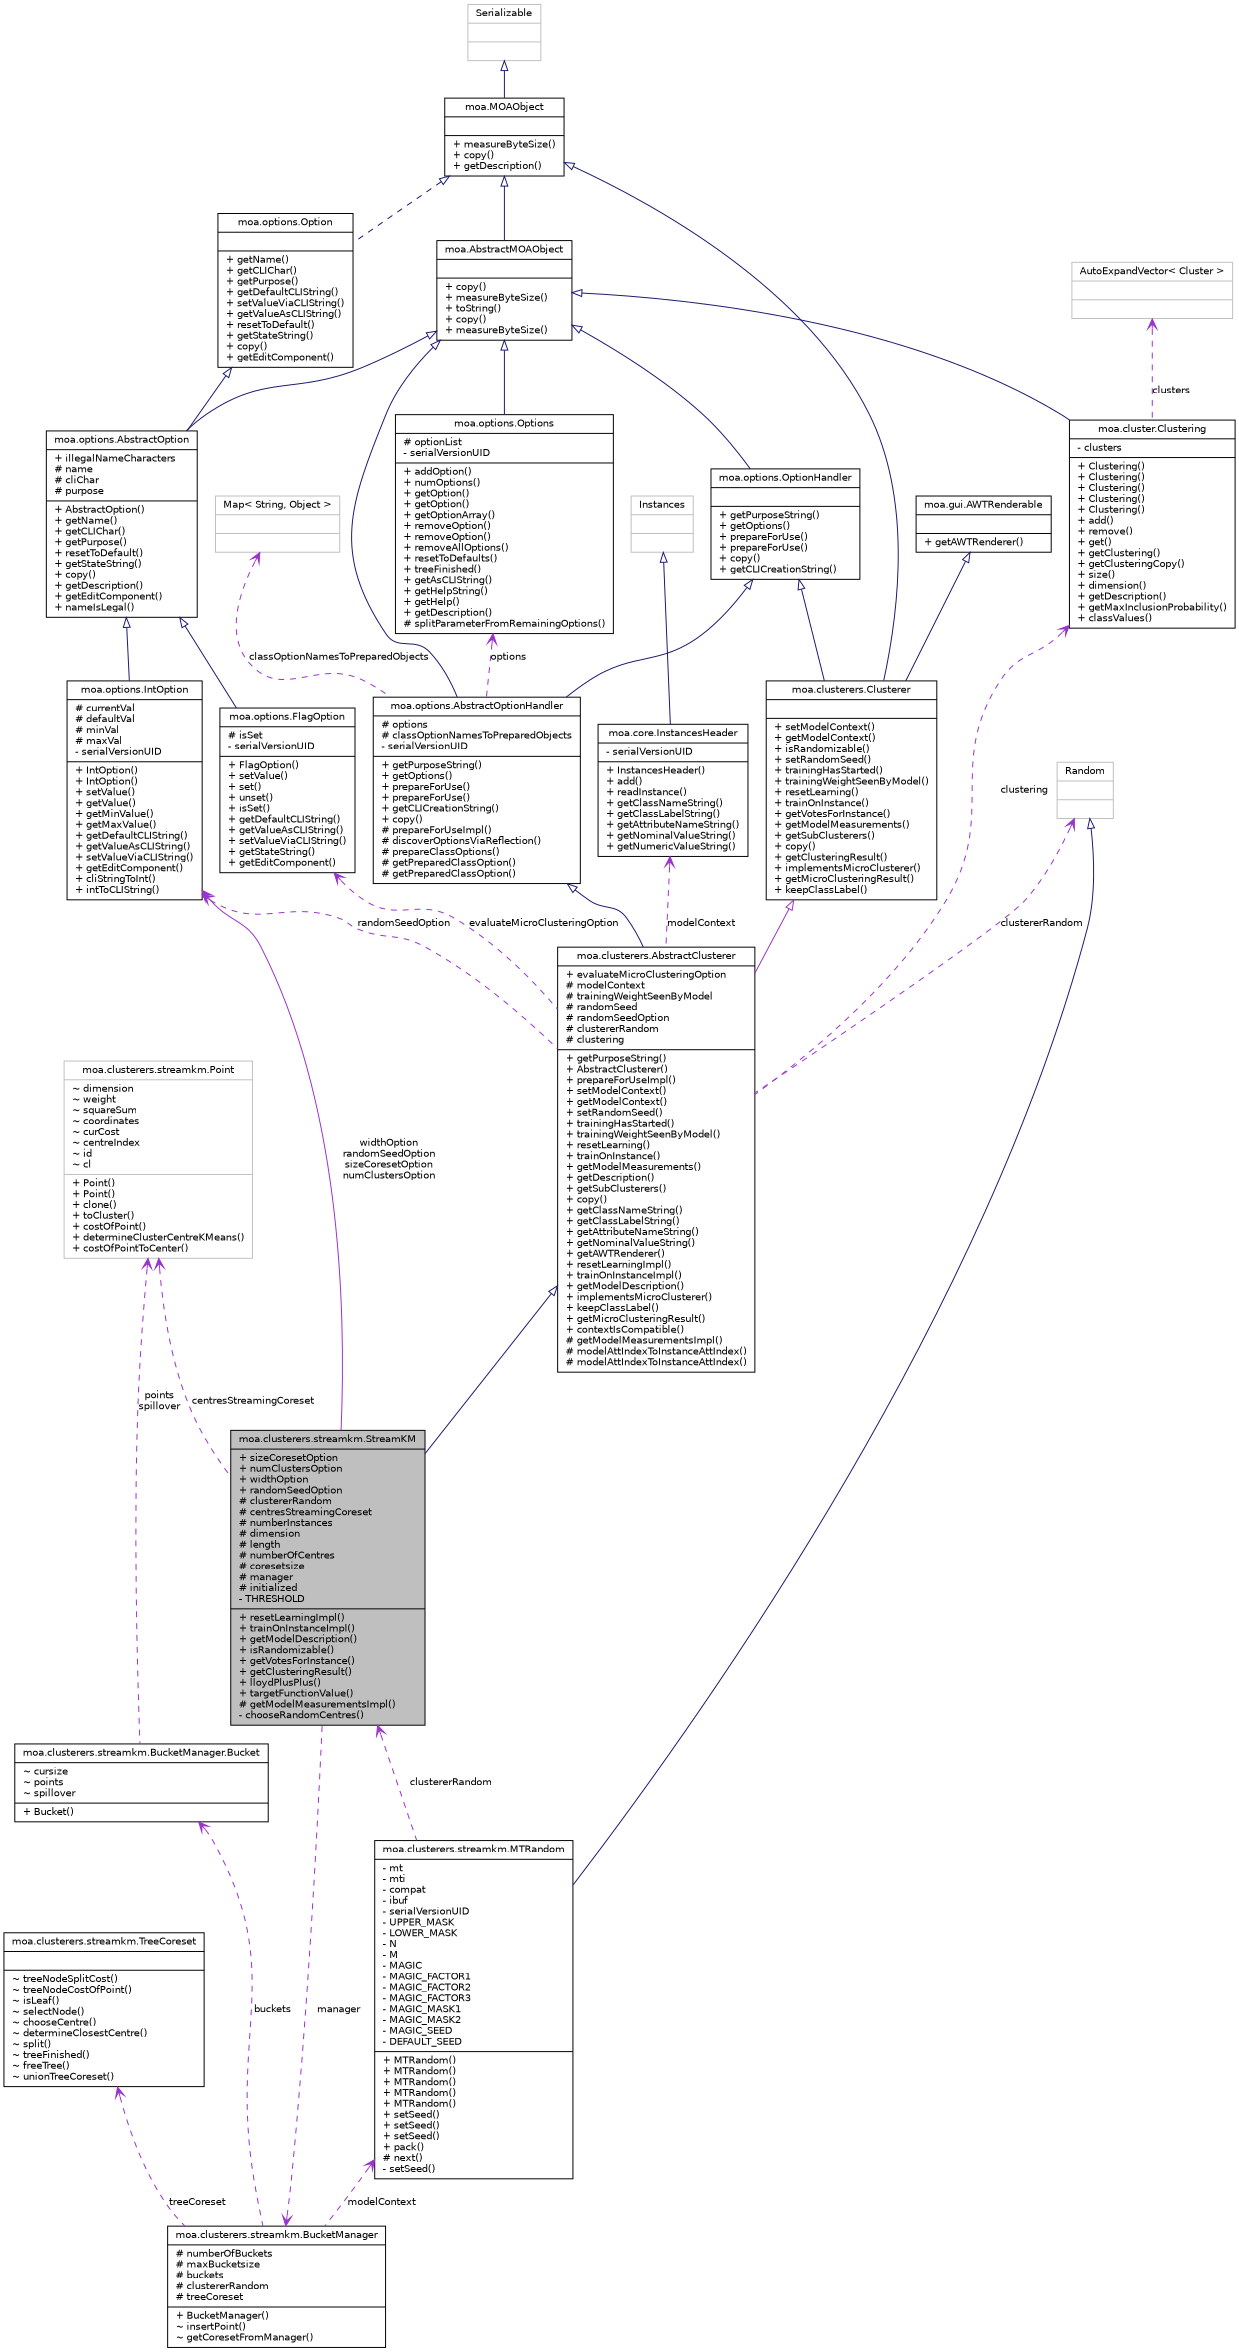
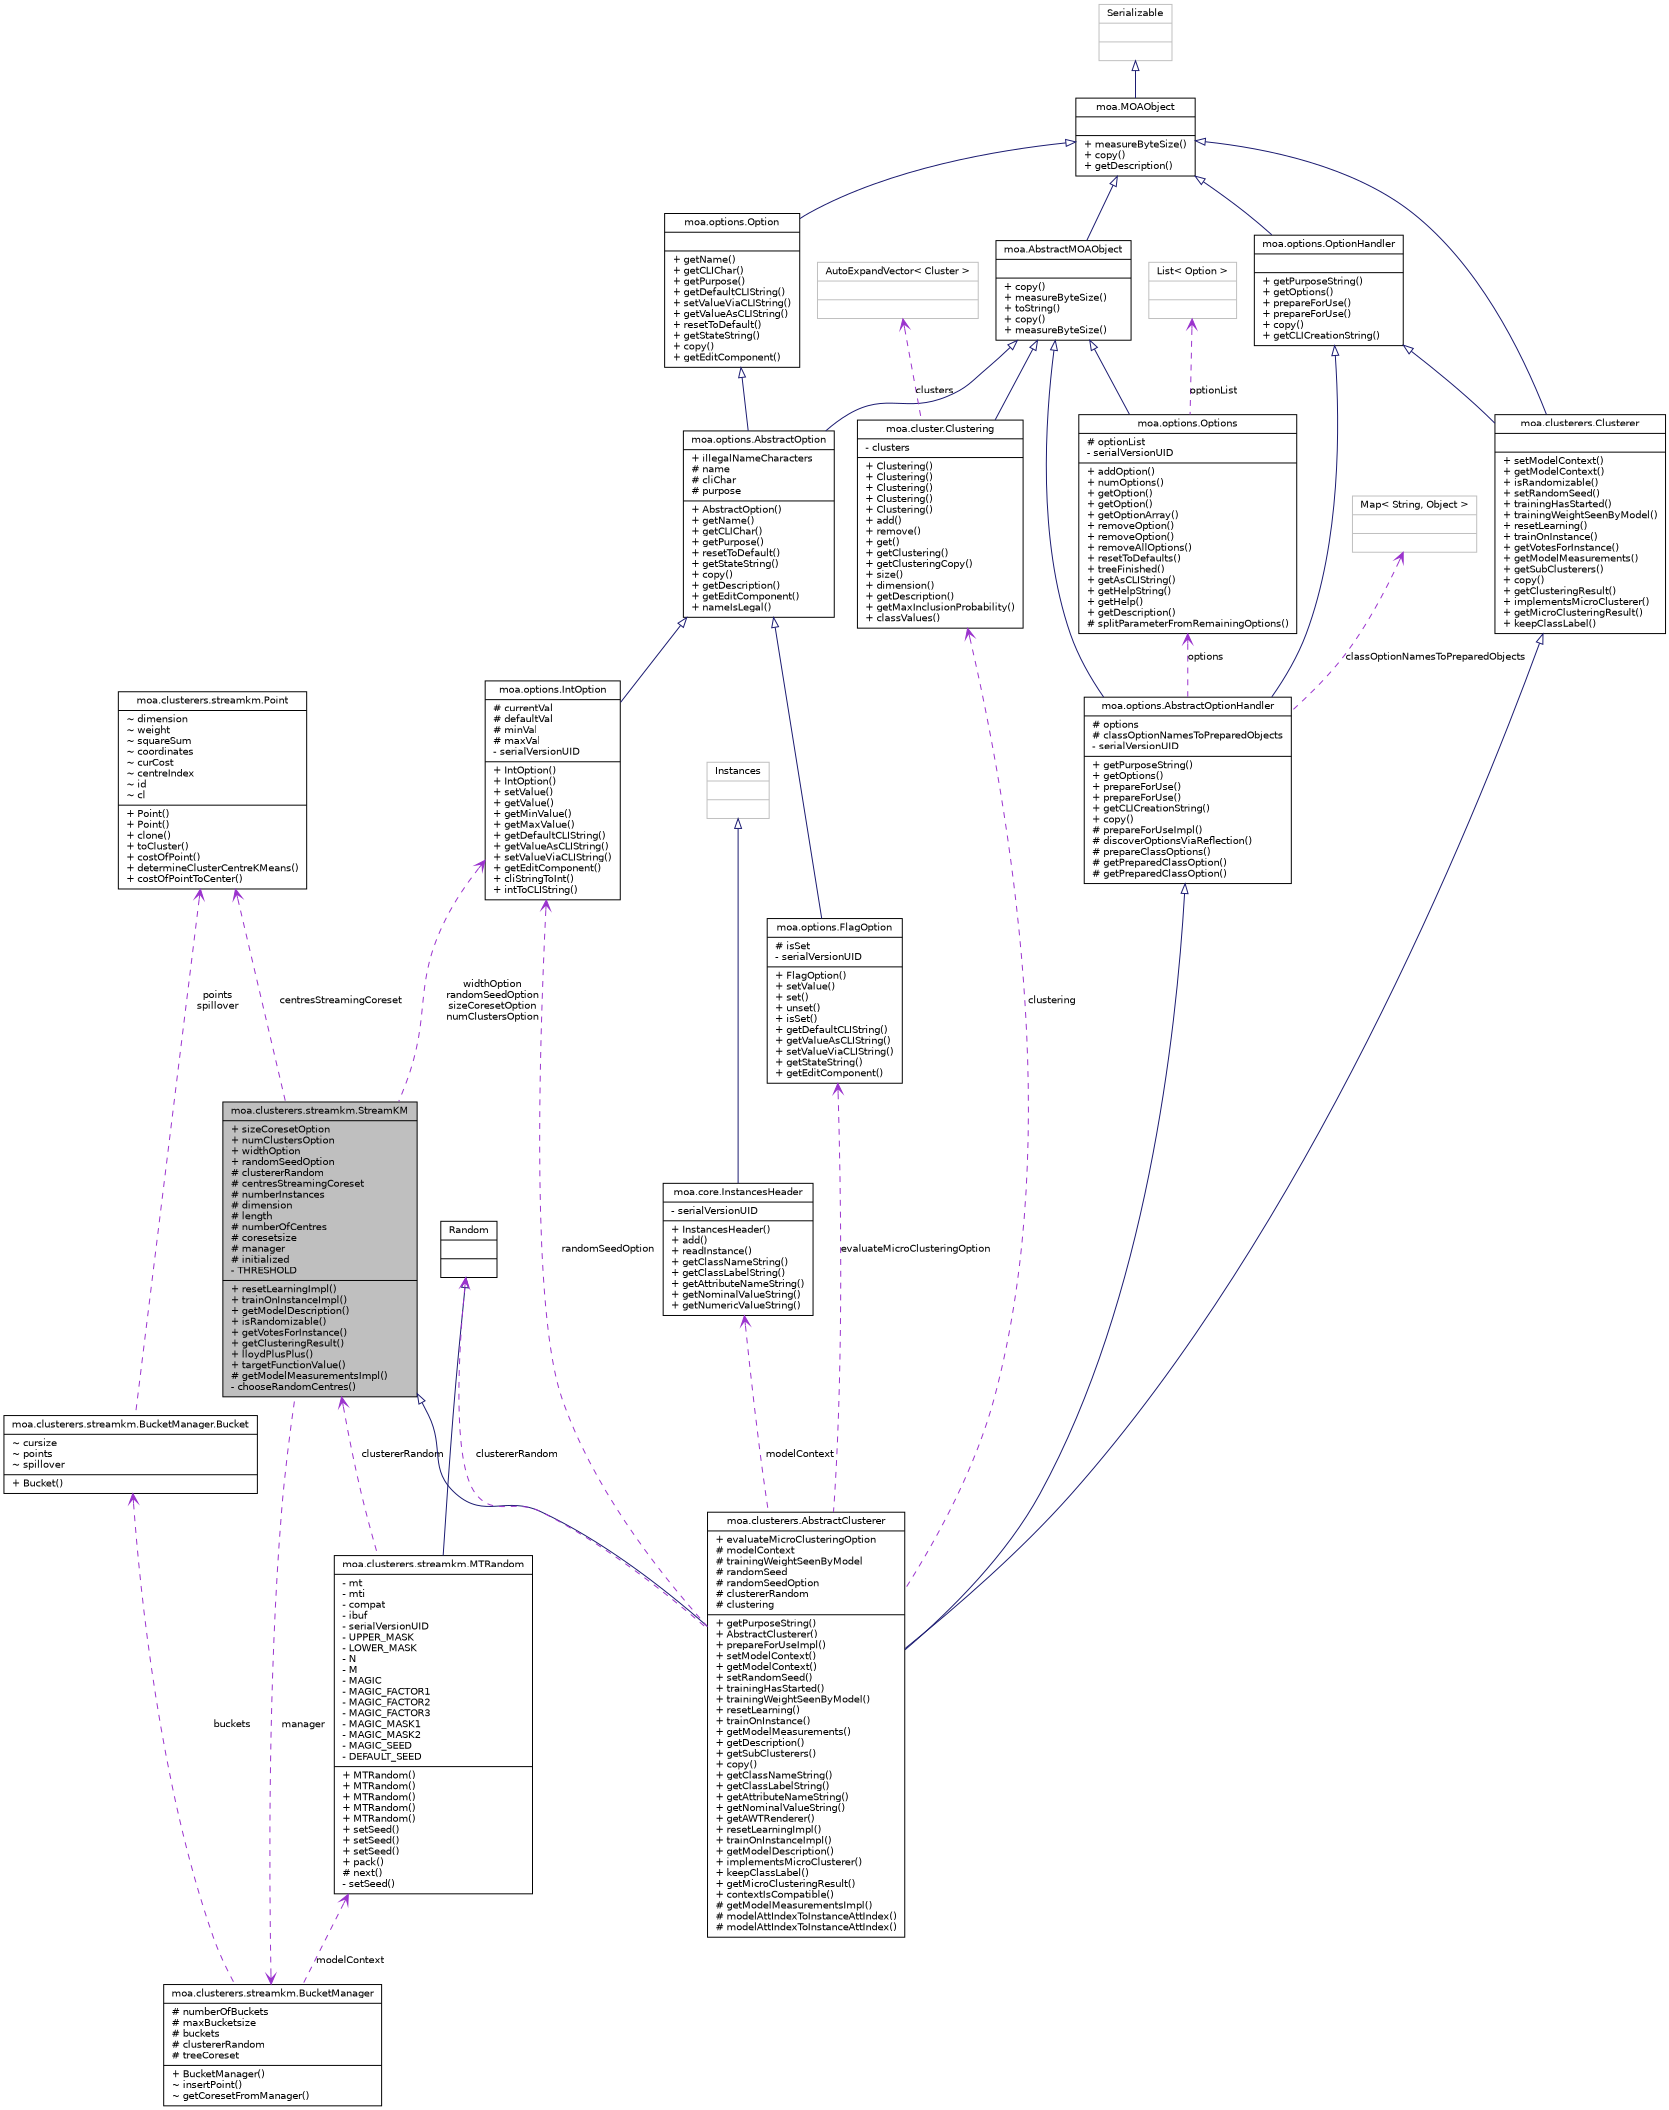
(397, 212) -> (929, 167)
none -> (1193, 290)
(673, 390) -> (1238, 207)
(984, 524) -> none
(1085, 790) -> (469, 1249)
(772, 941) -> (1287, 1188)
(324, 1148) -> (426, 980)
(158, 1160) -> (213, 790)
(488, 1374) -> (471, 1503)
(104, 2010) -> none
